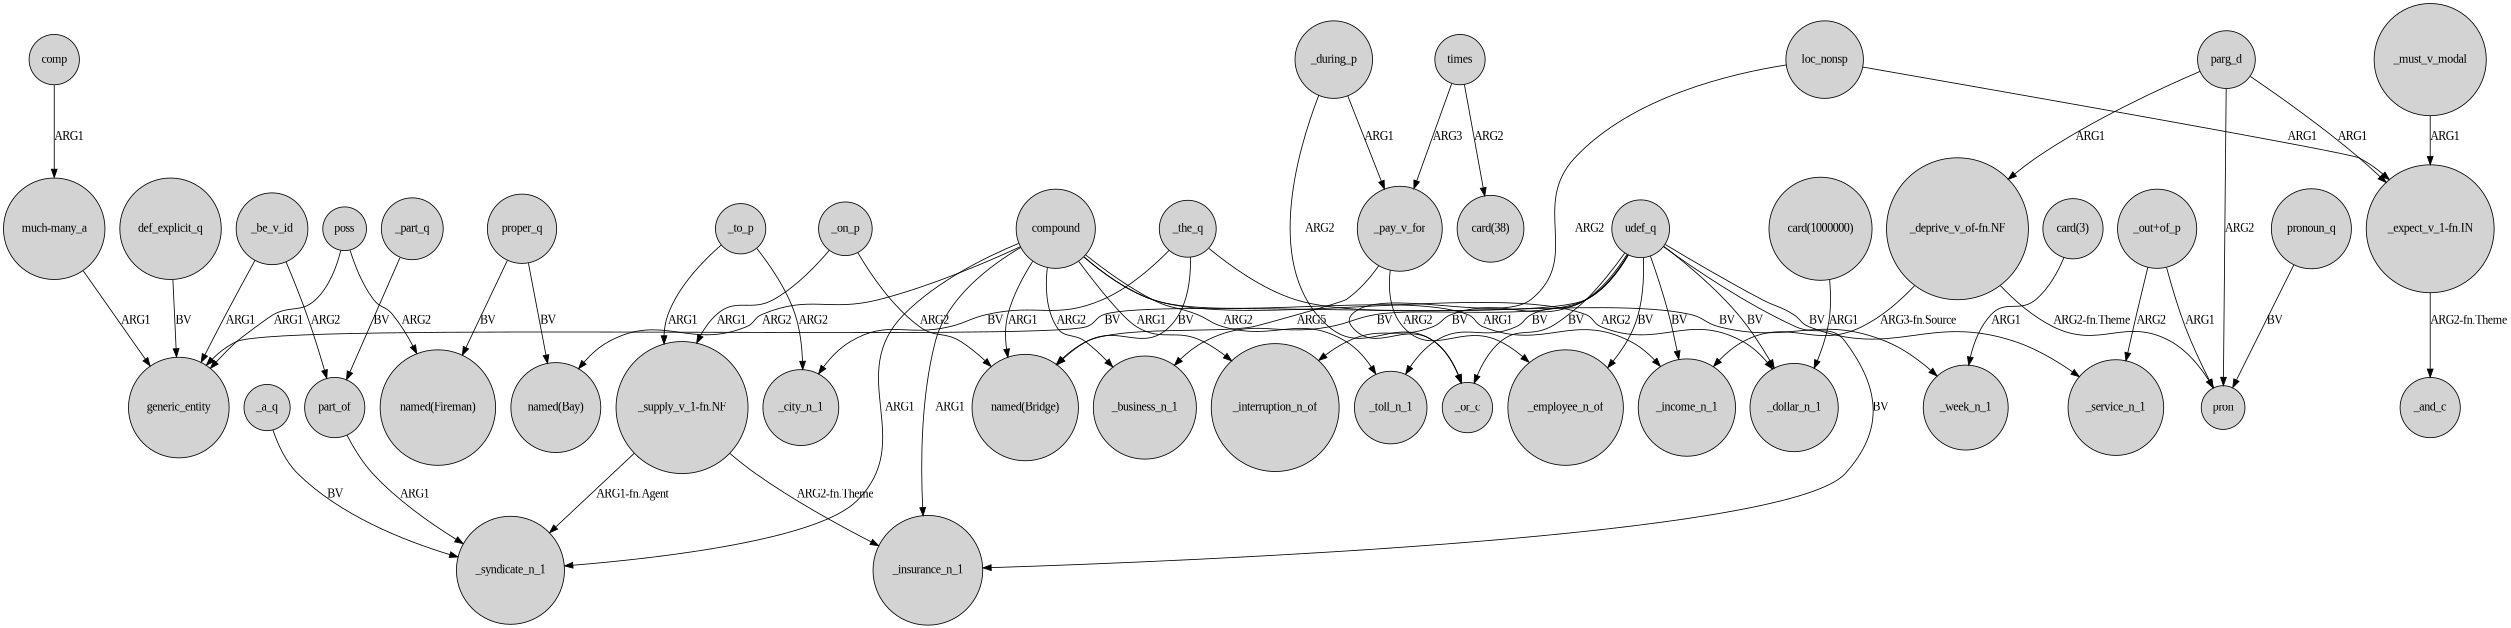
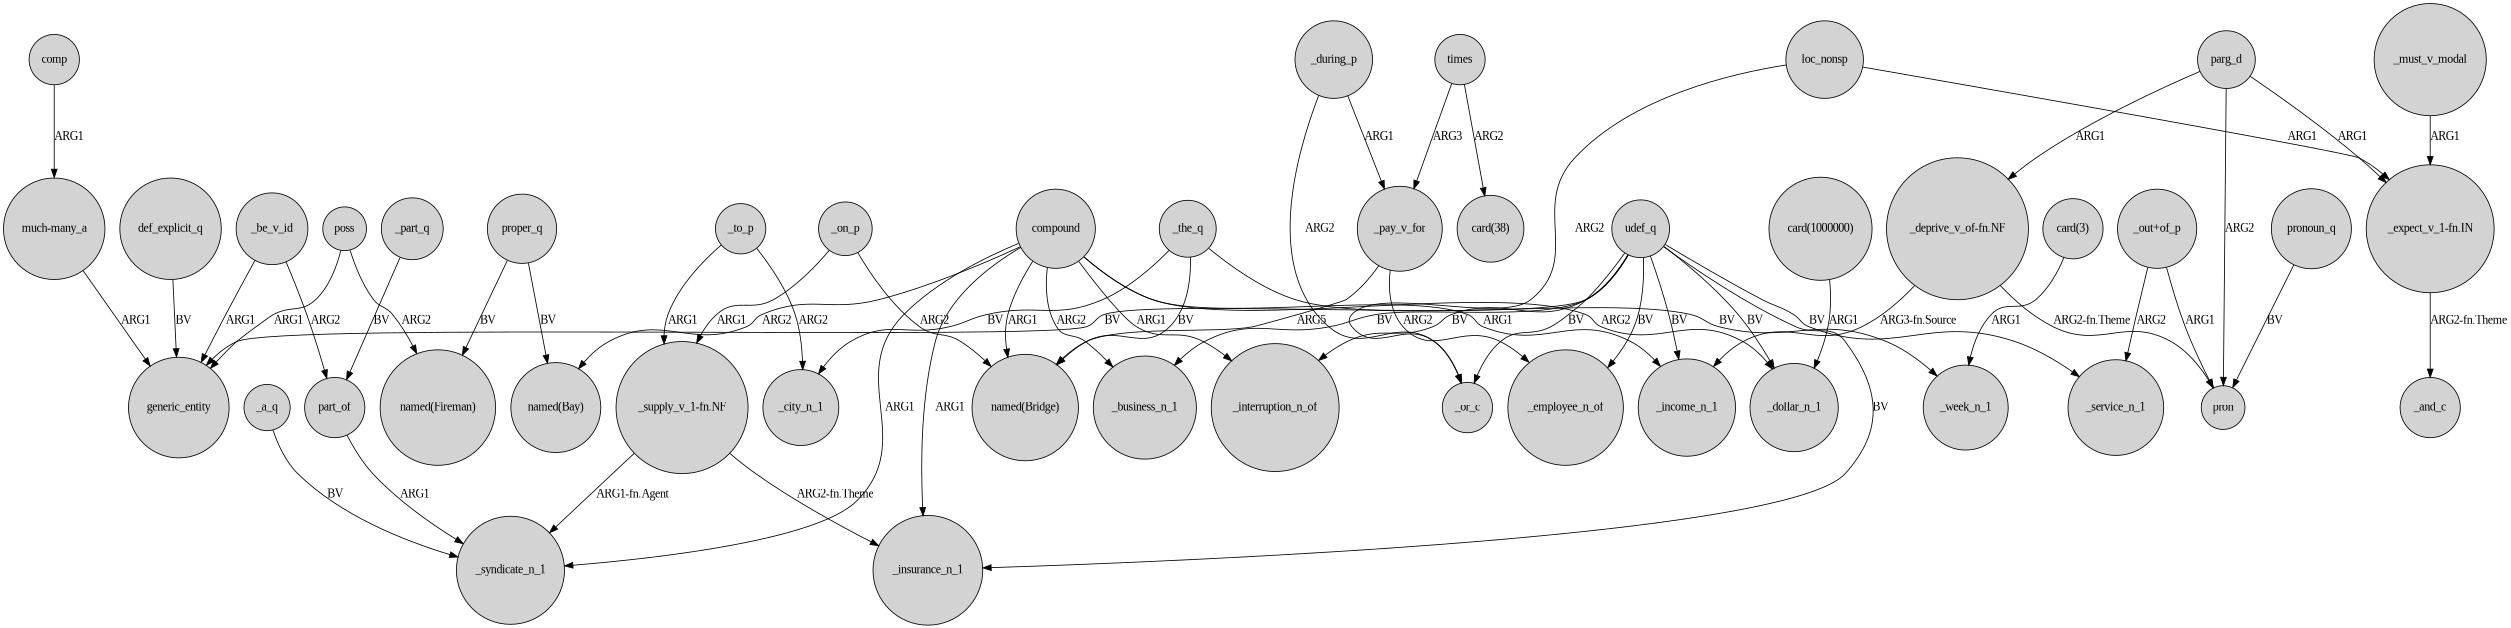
(1391, 408) -> none
